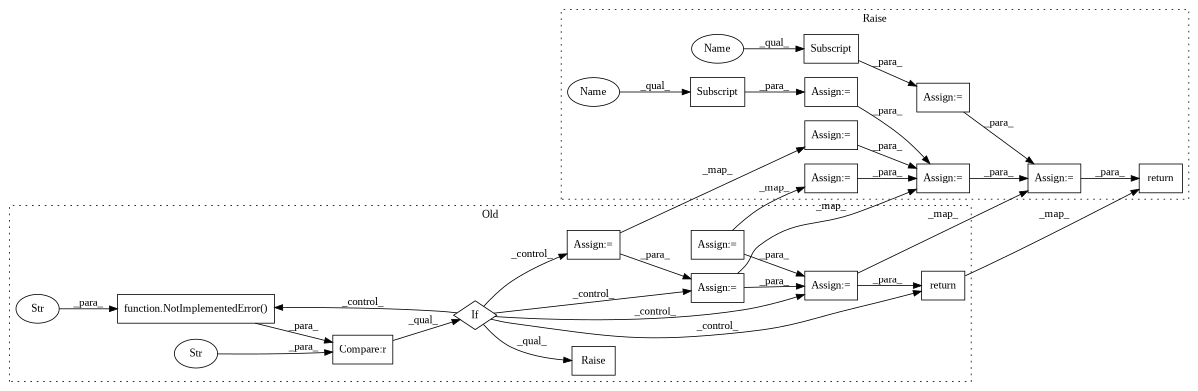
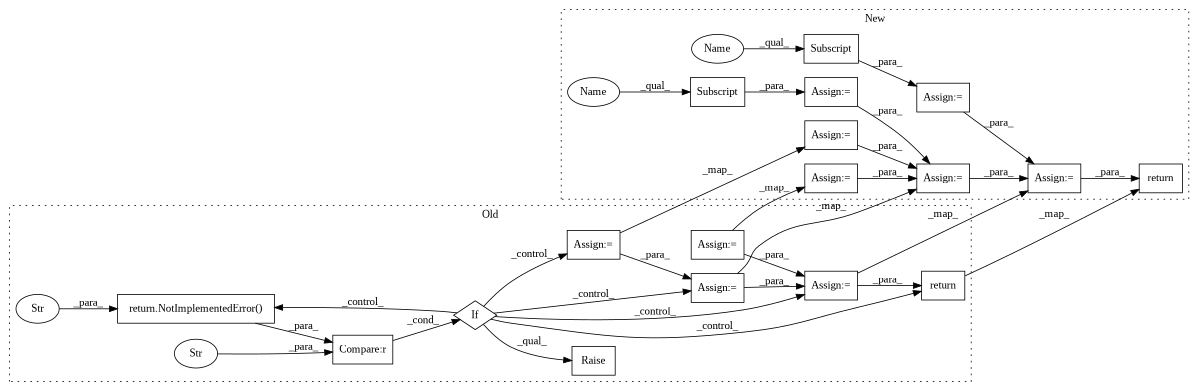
(875, 19) -> (875, 19)
(196, 309) -> (196, 309)
(423, 320) -> (423, 320)
